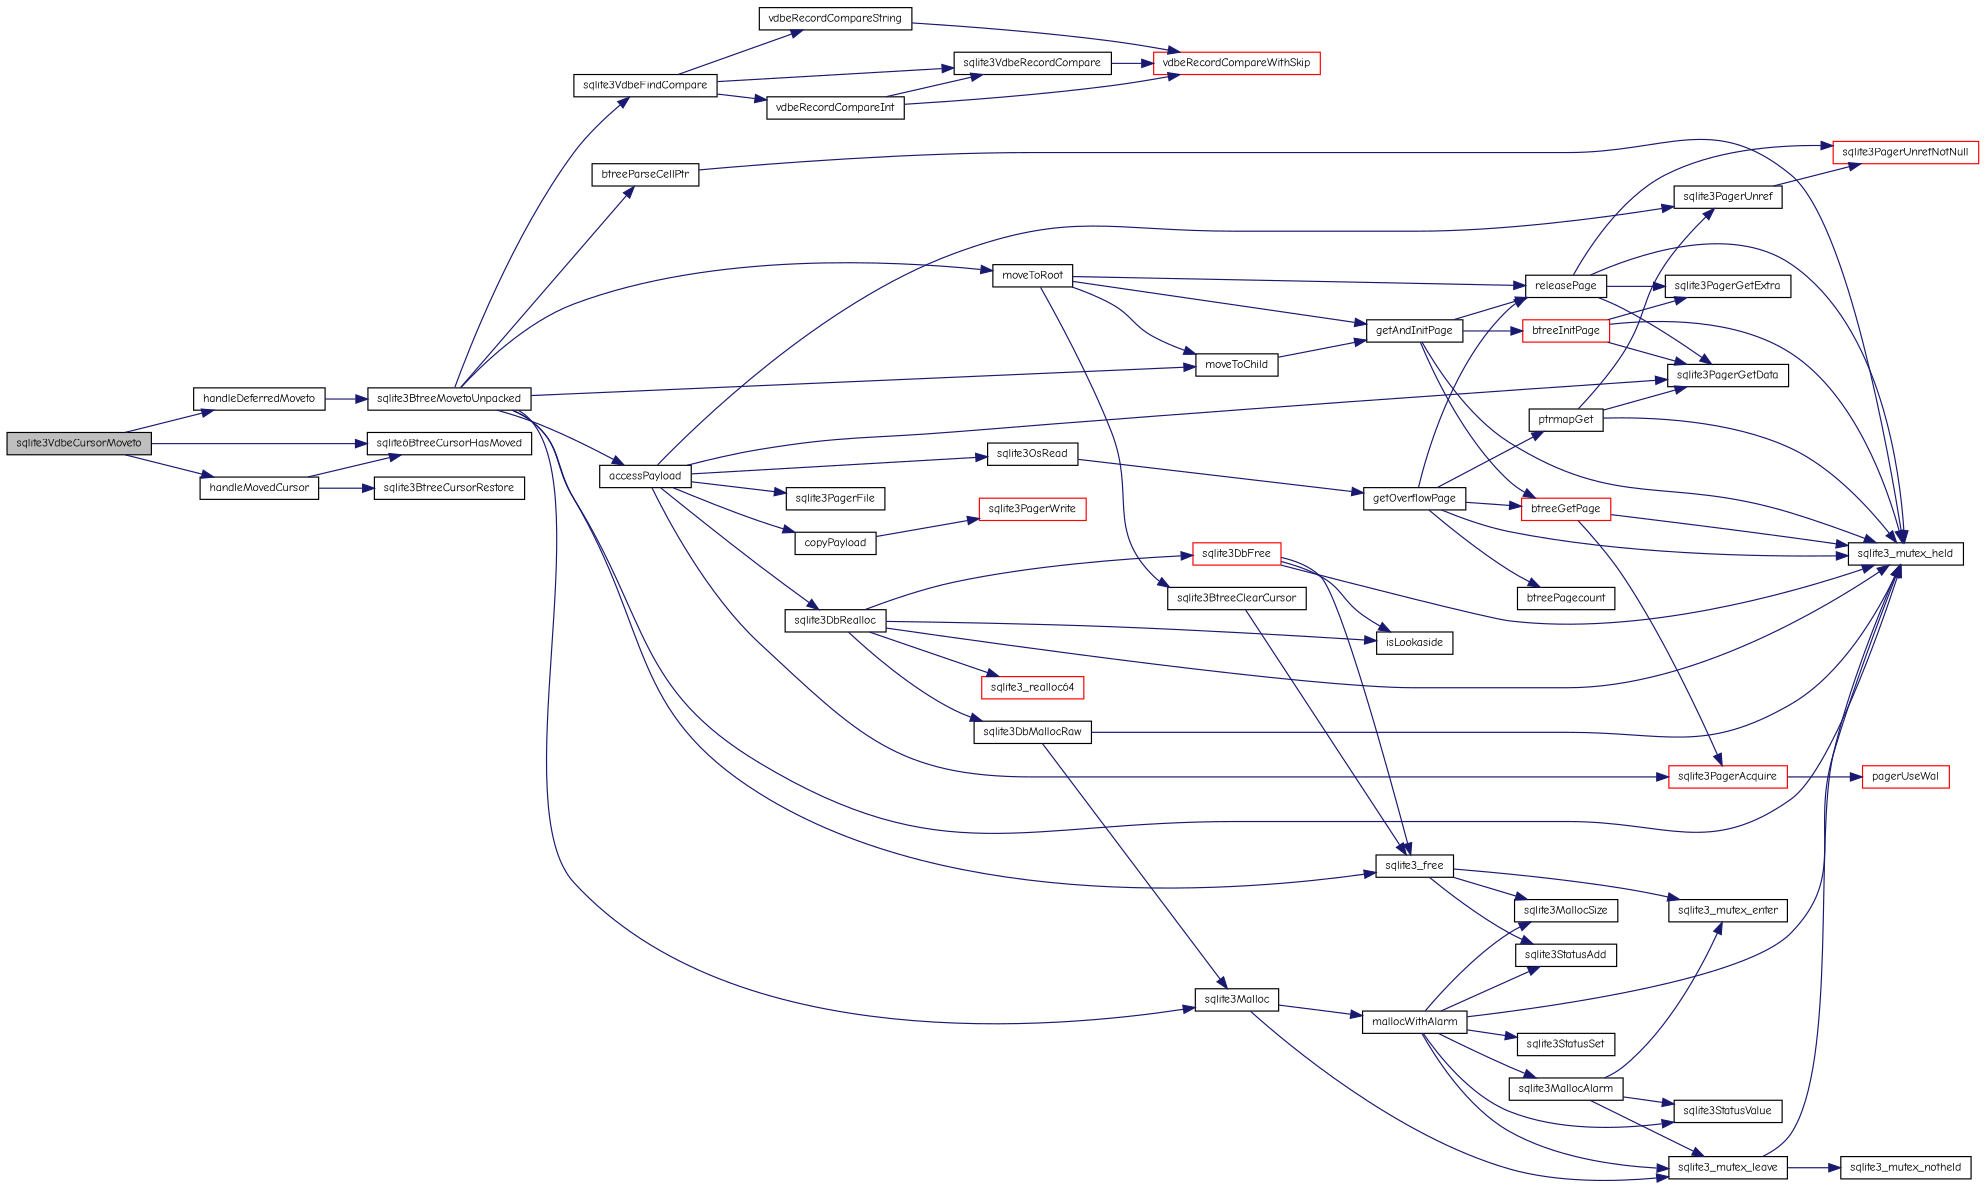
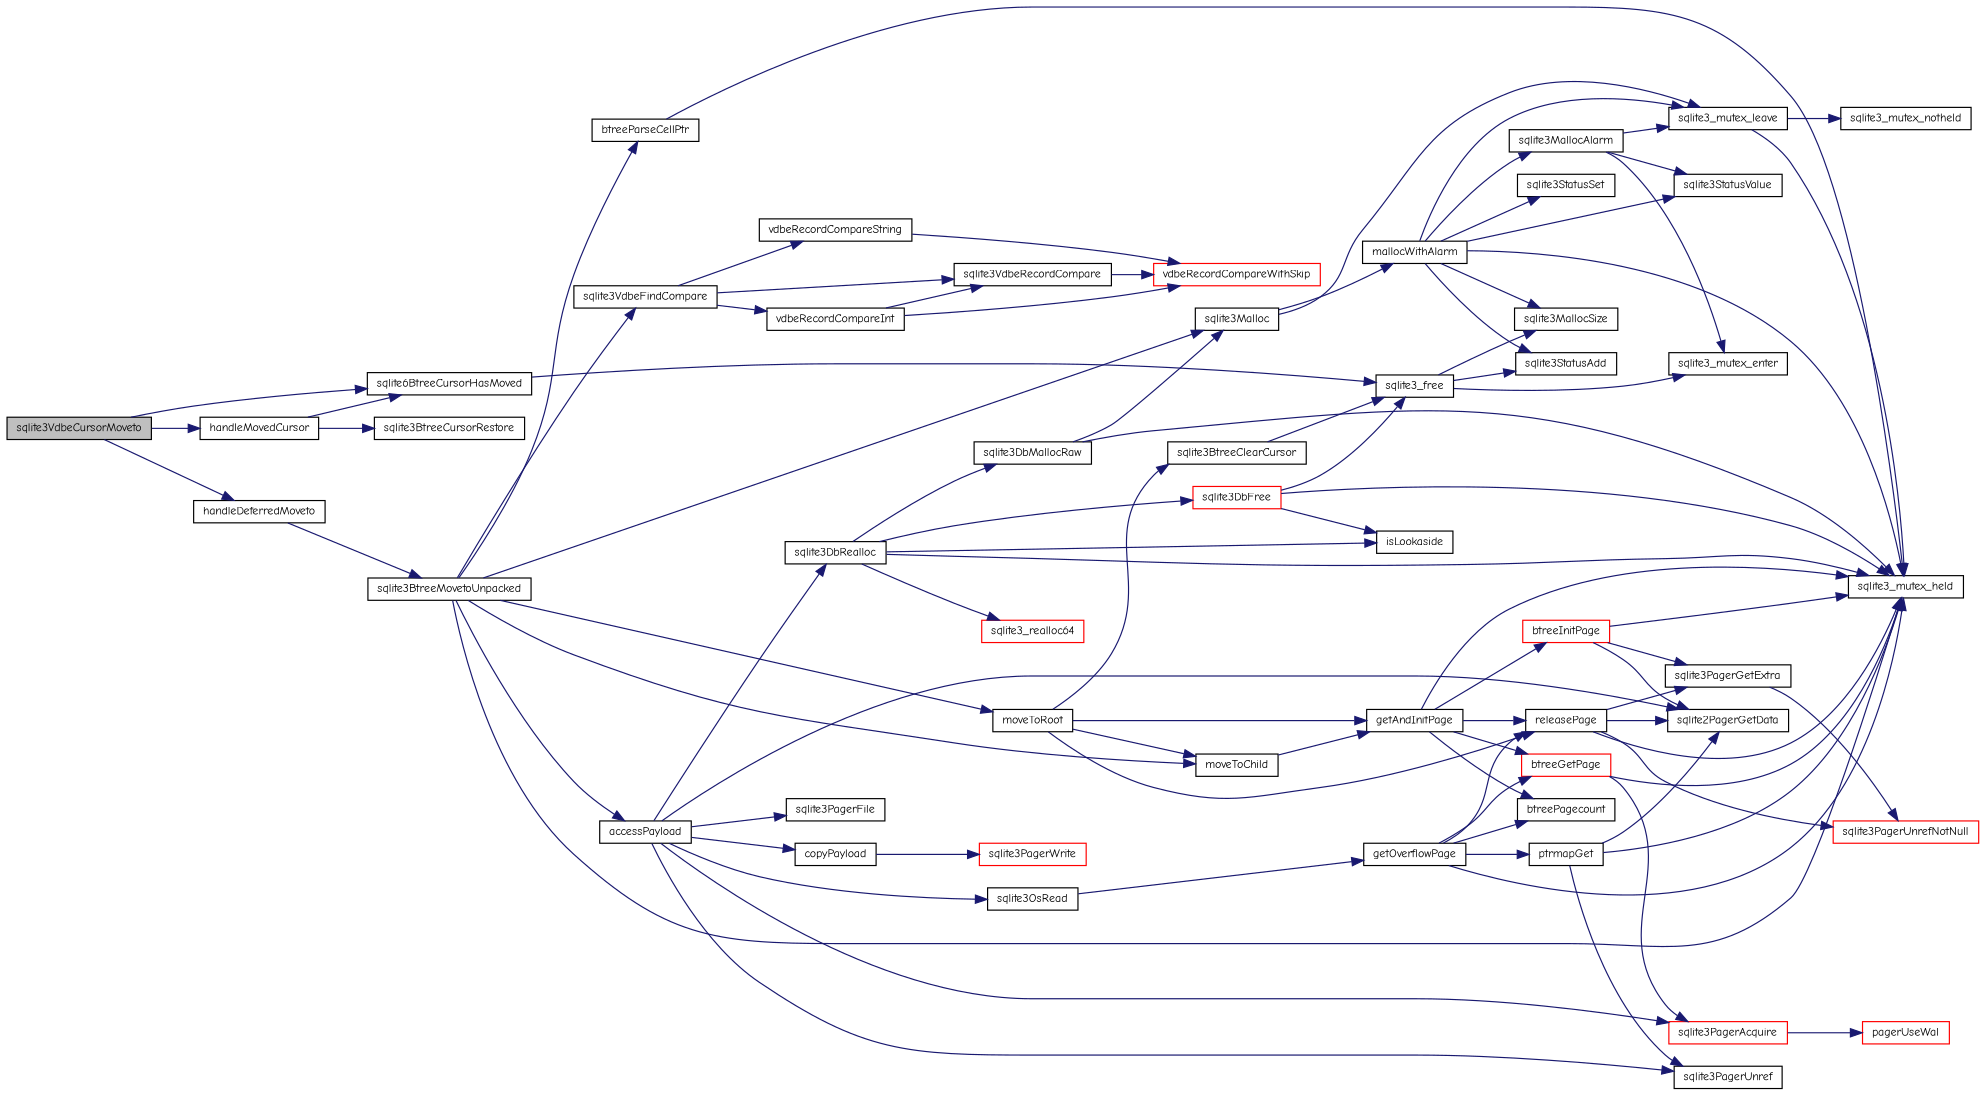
(1811, 176) -> (1844, 747)
(1728, 376) -> (1728, 721)
none -> (1474, 766)
(828, 828) -> (948, 364)
